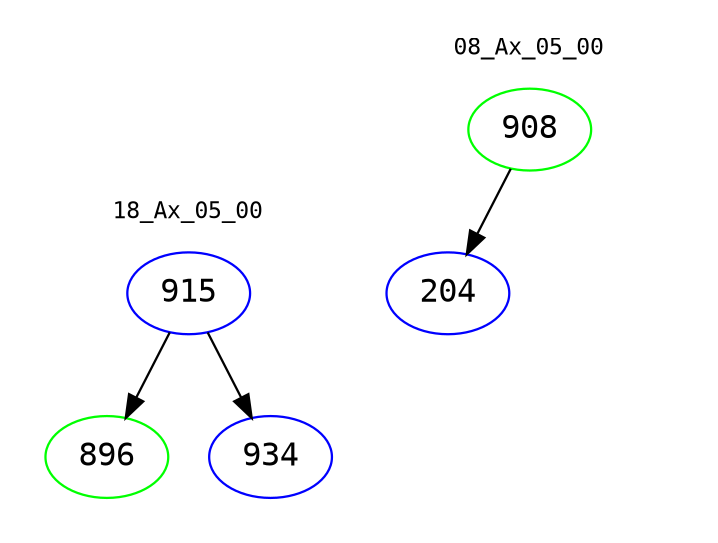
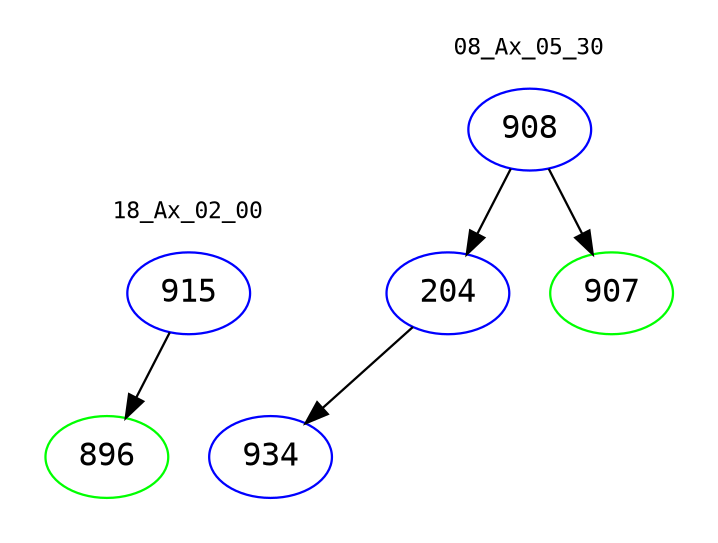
(530, 49) -> (530, 49)
(530, 130) -> (530, 130)
(189, 213) -> (189, 213)
none -> (612, 293)
(224, 365) -> (368, 367)
